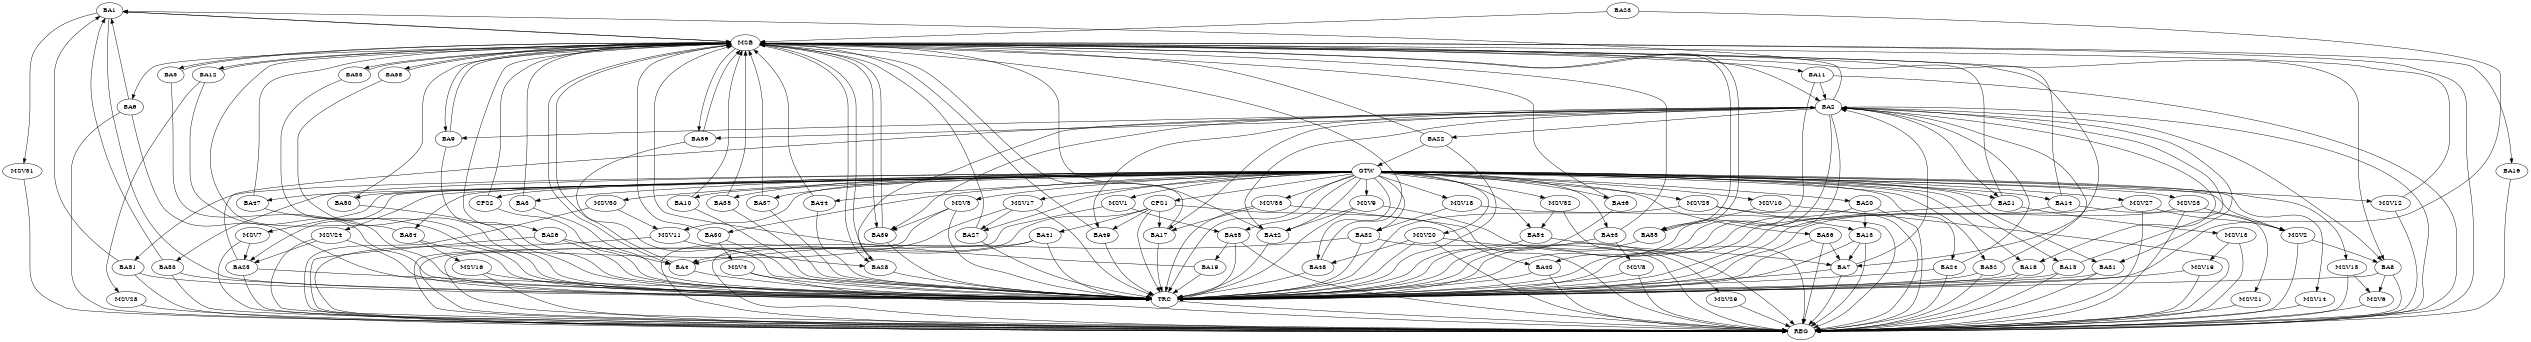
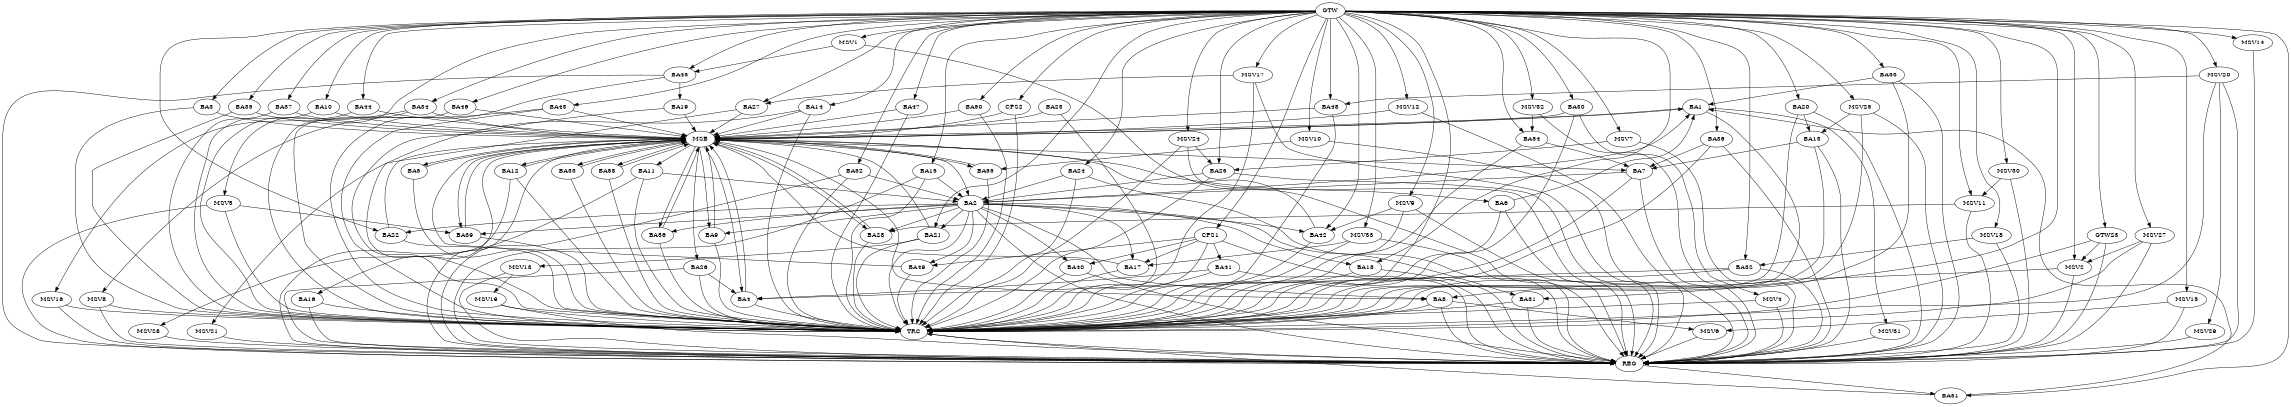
(1403, 154) -> (292, 32)
(2189, 203) -> (2107, 235)
none -> (608, 327)
(953, 329) -> (1787, 380)
